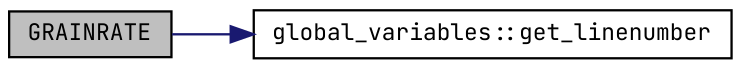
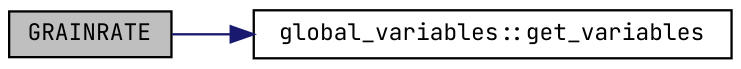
(493, 34) -> (493, 34)
